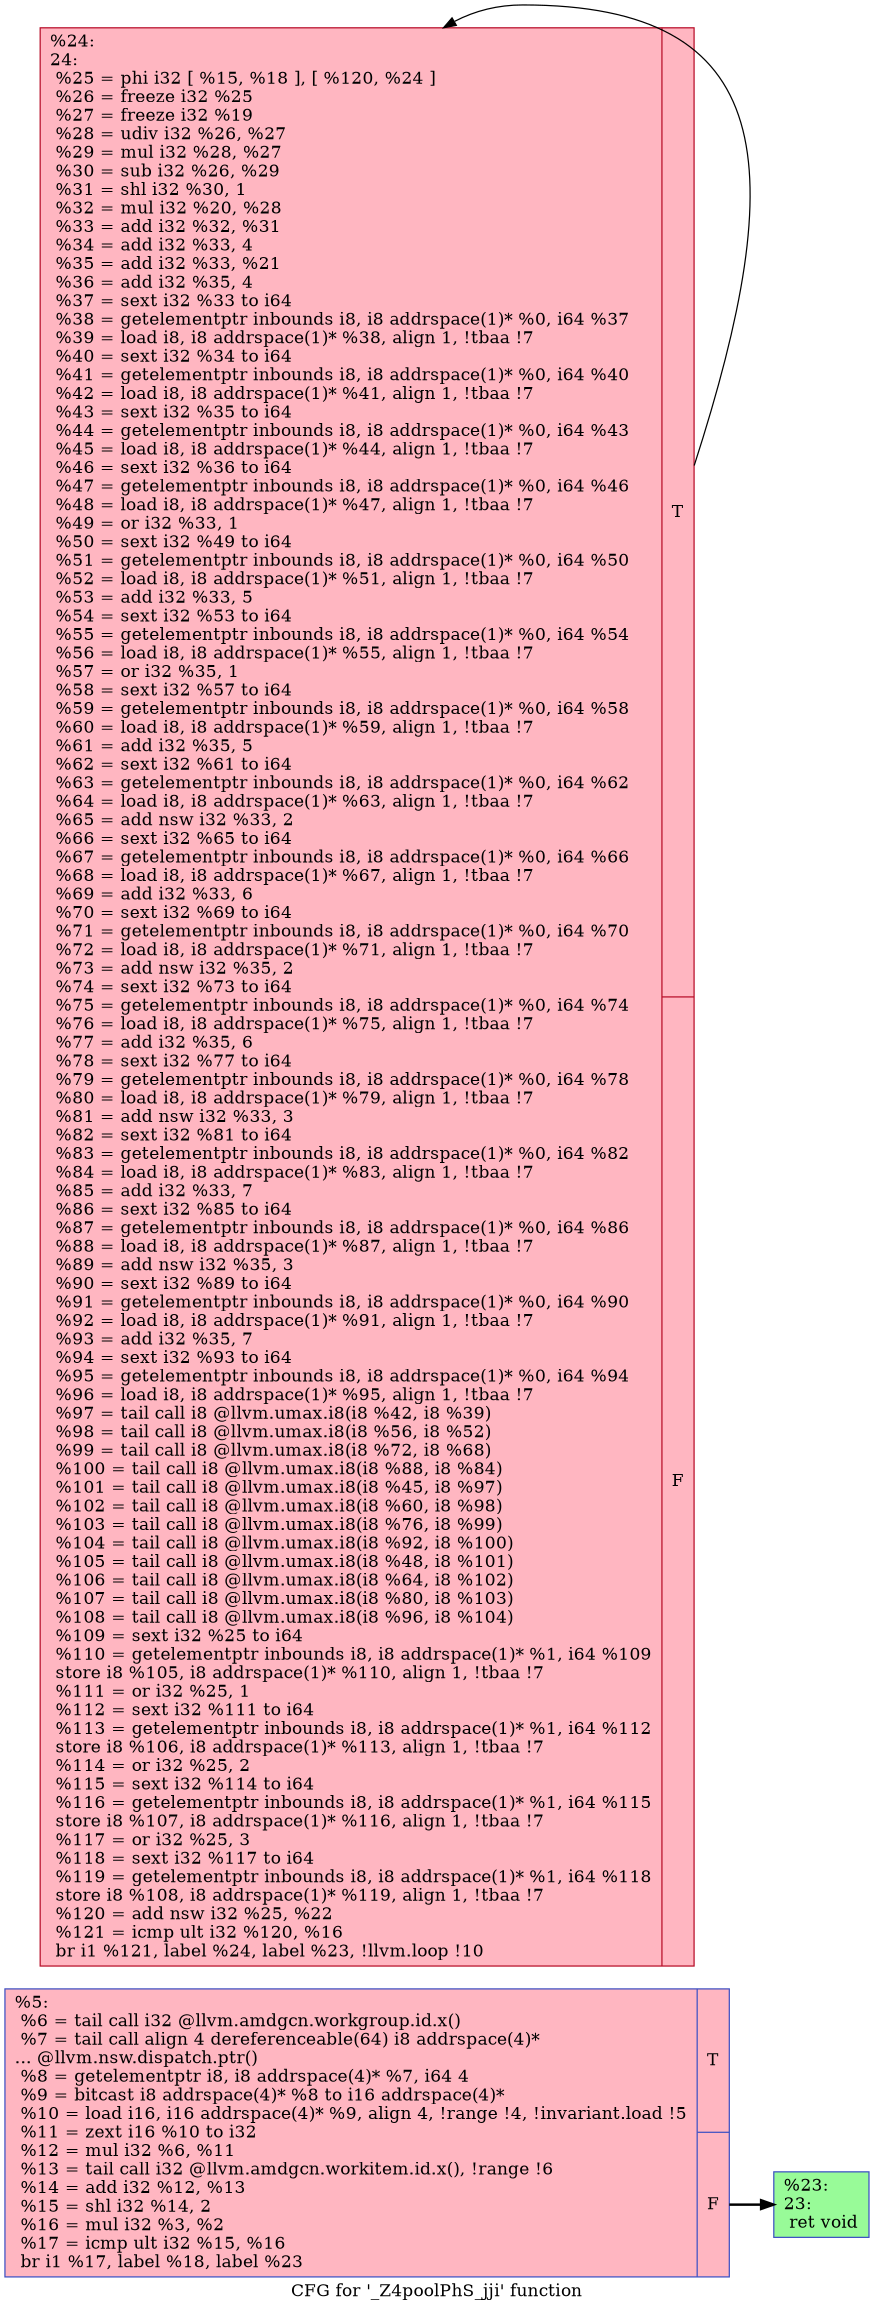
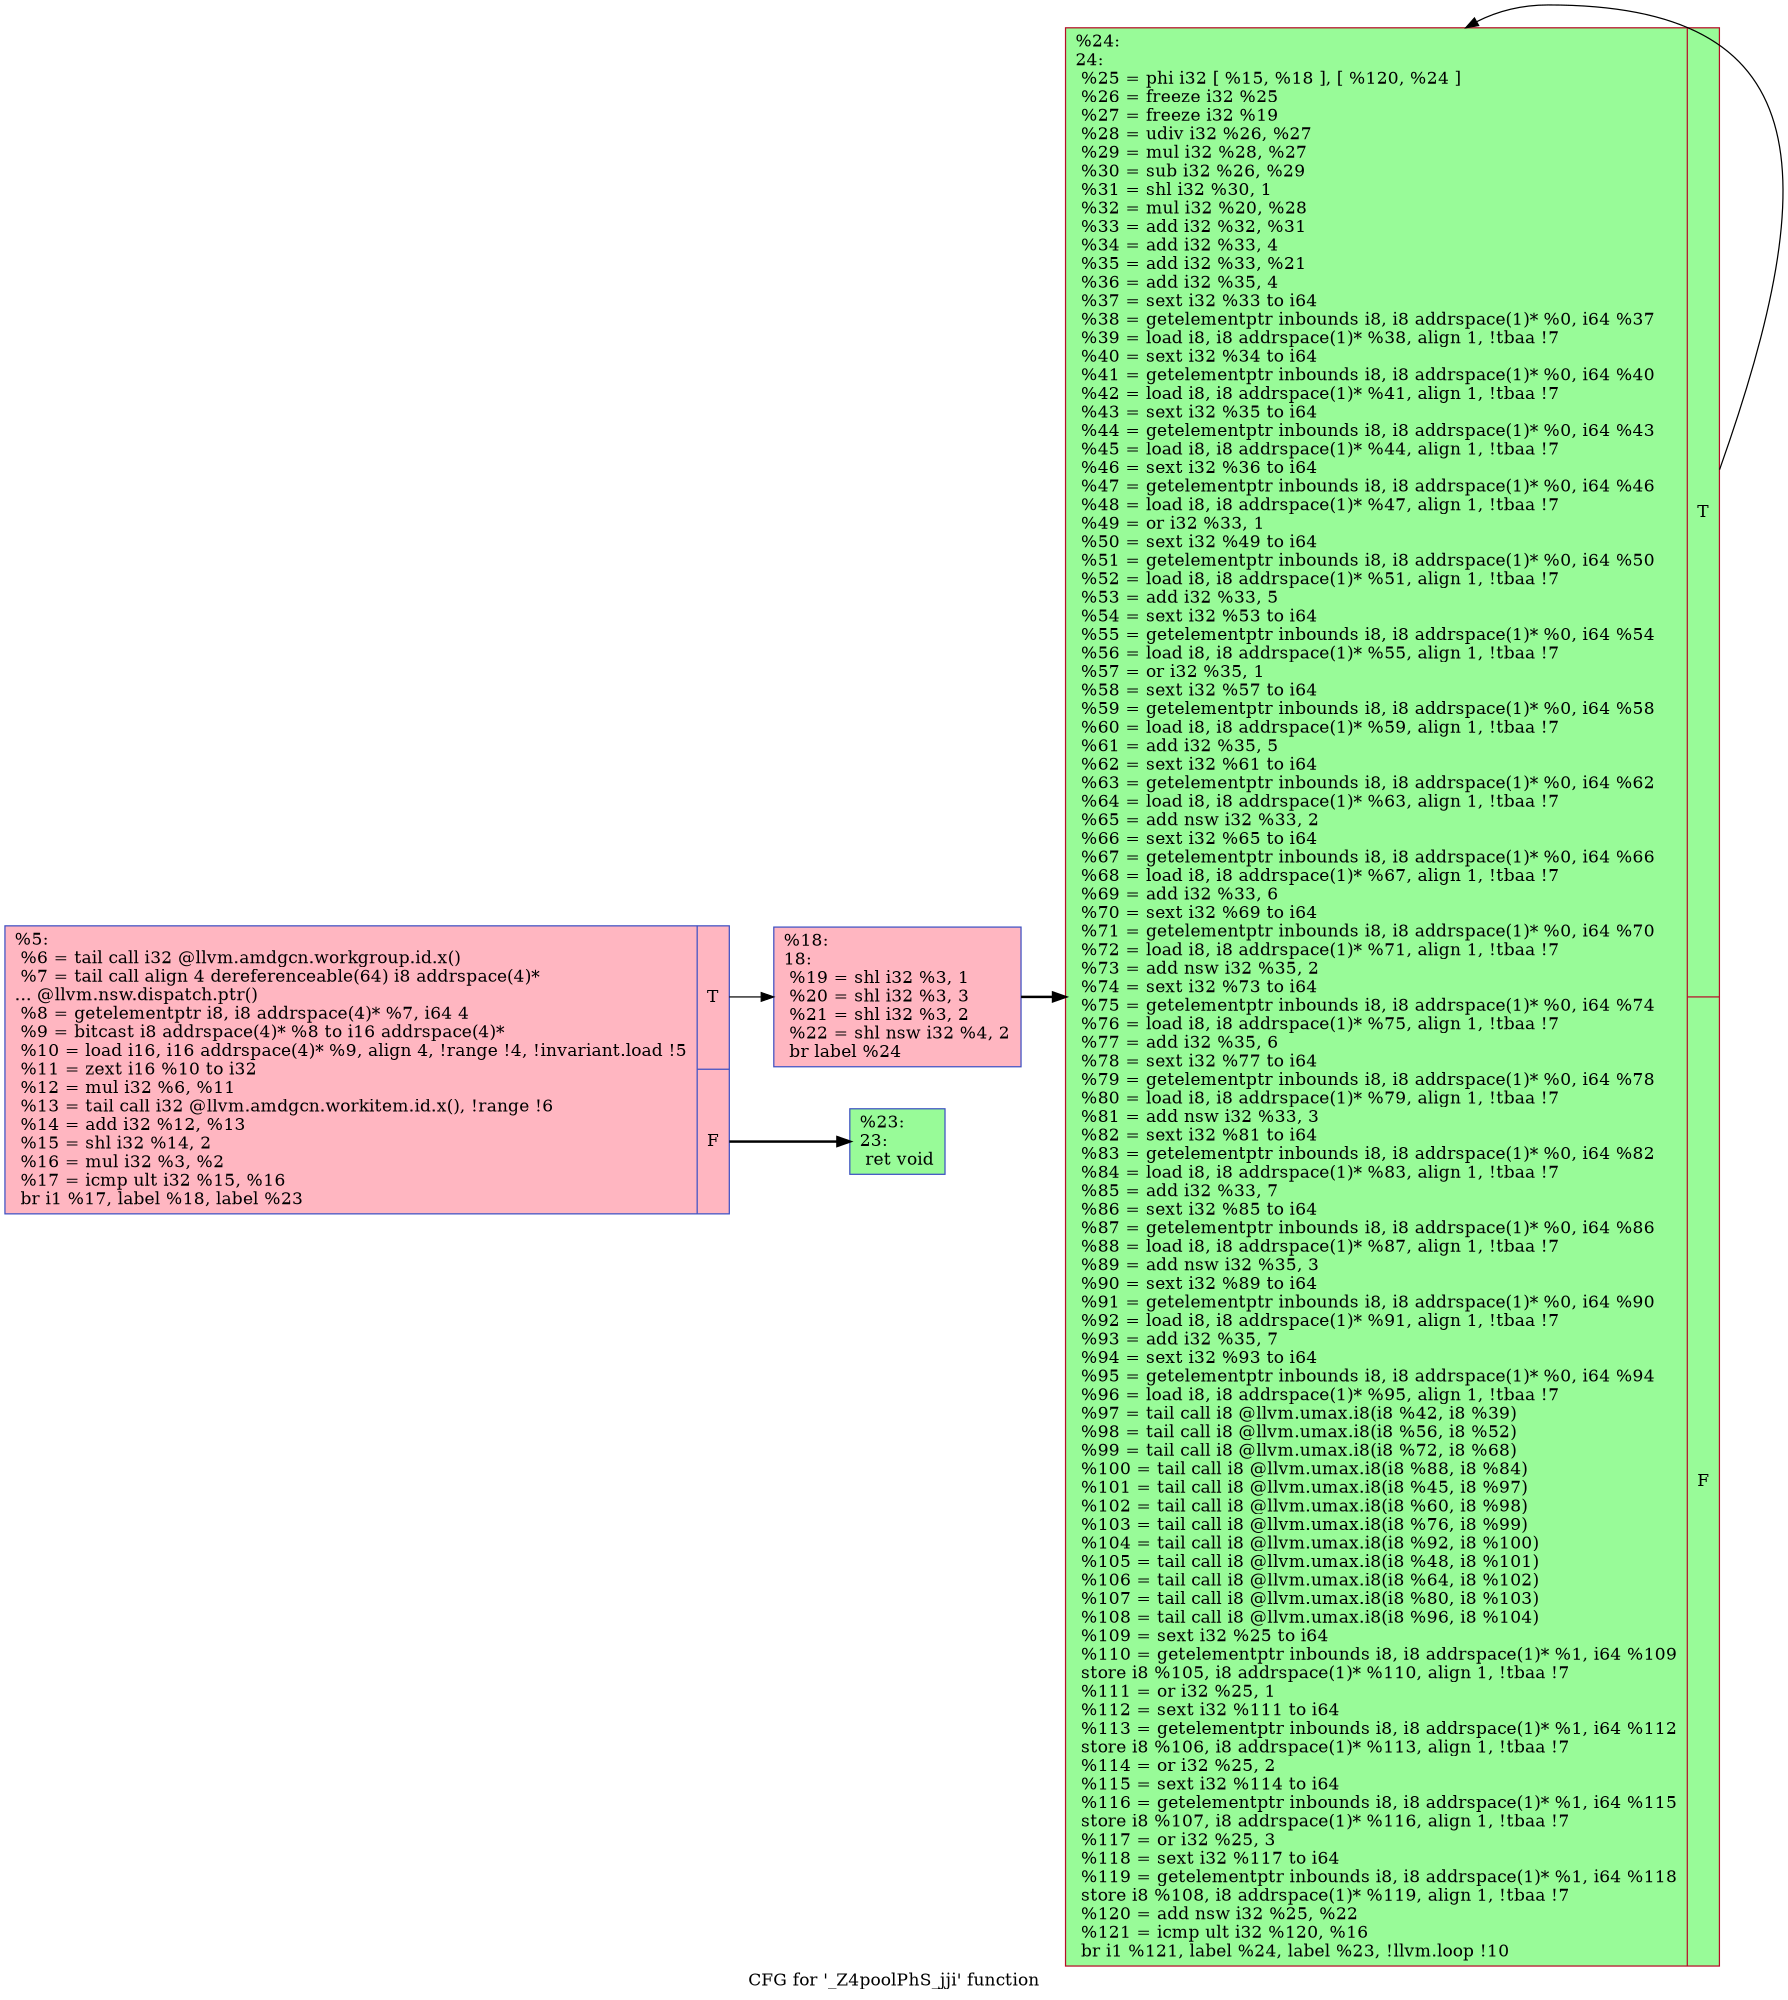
(367, 997) -> (1392, 997)
none -> (897, 997)
